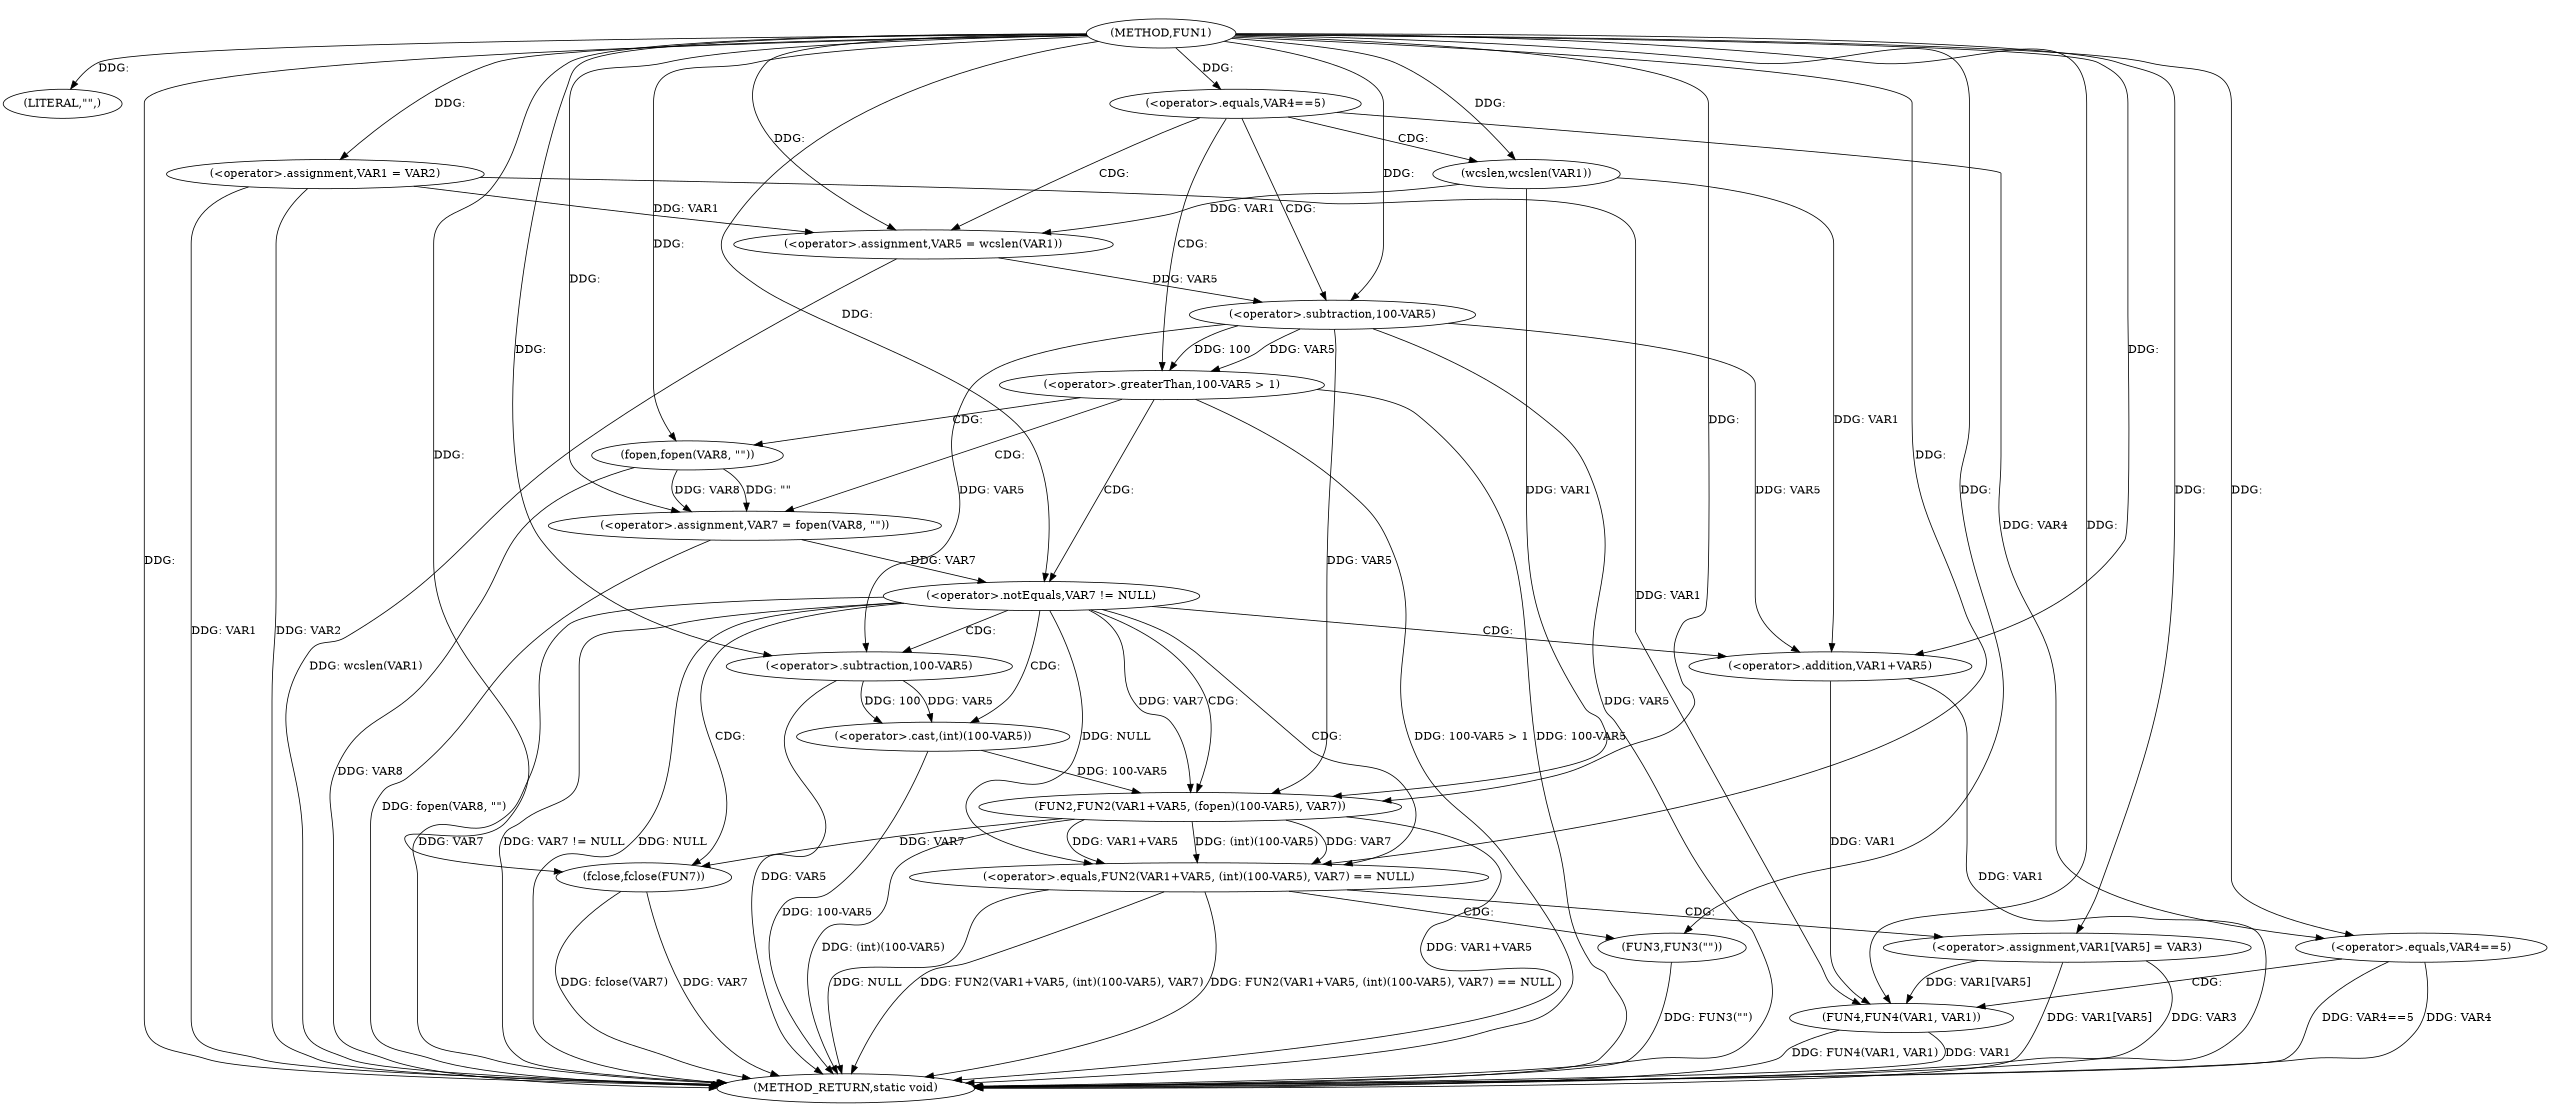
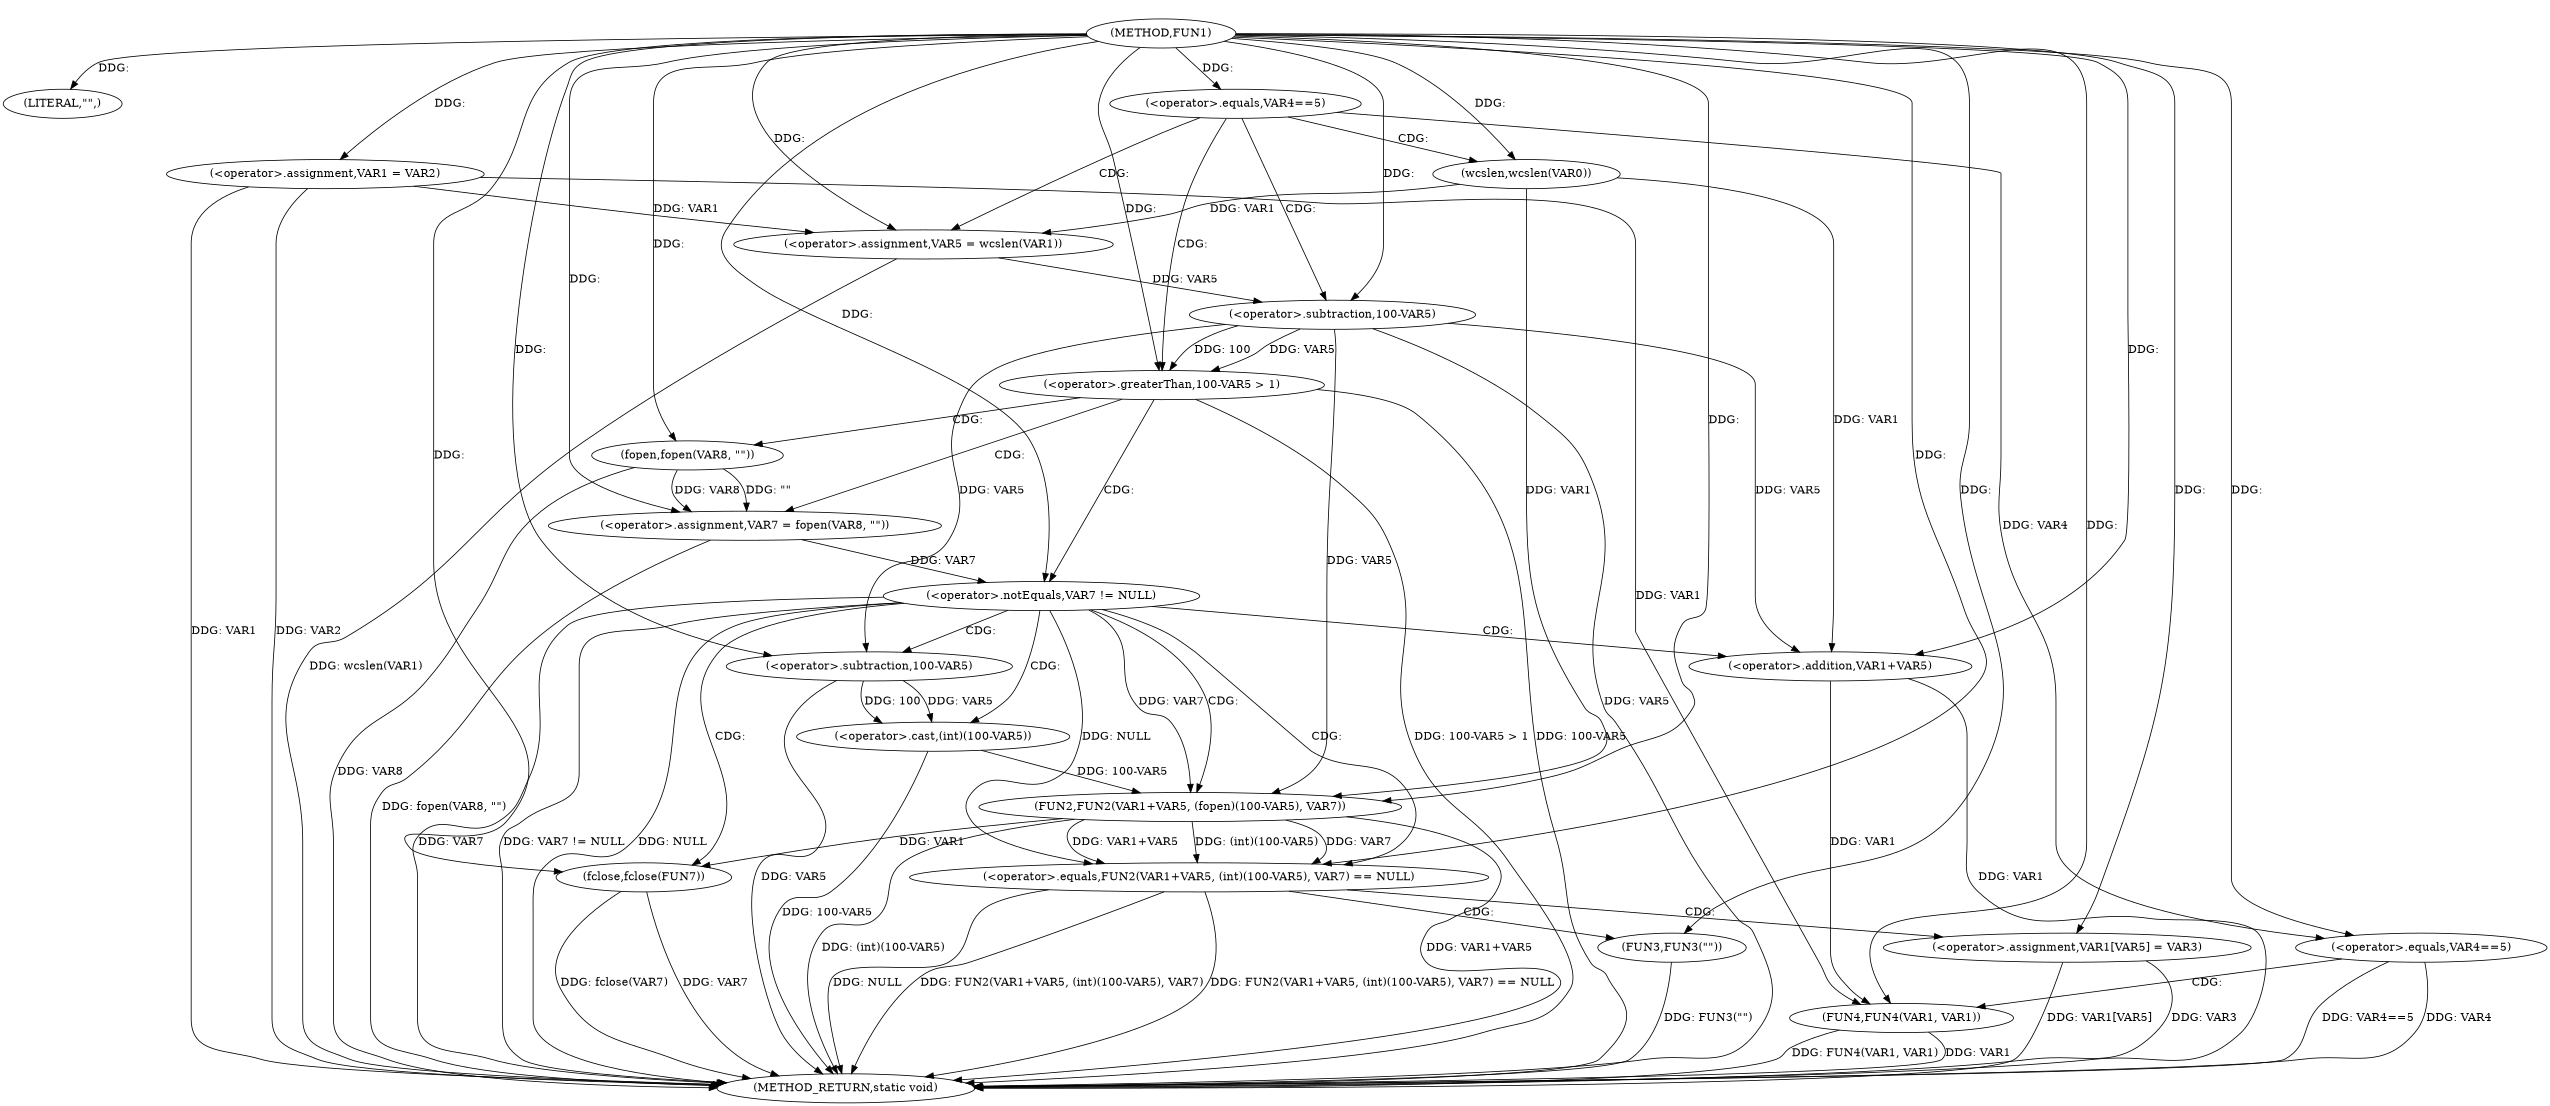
(1527, 174) -> (1527, 174)
(144, 380) -> (1124, 206)
(932, 842) -> (932, 842)
(1940, 970) -> none
